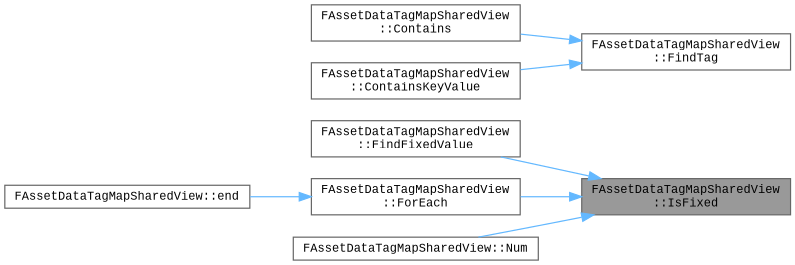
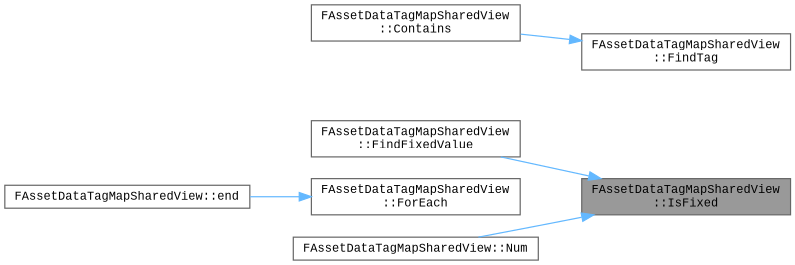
(416, 81) -> none
(545, 197) -> none
